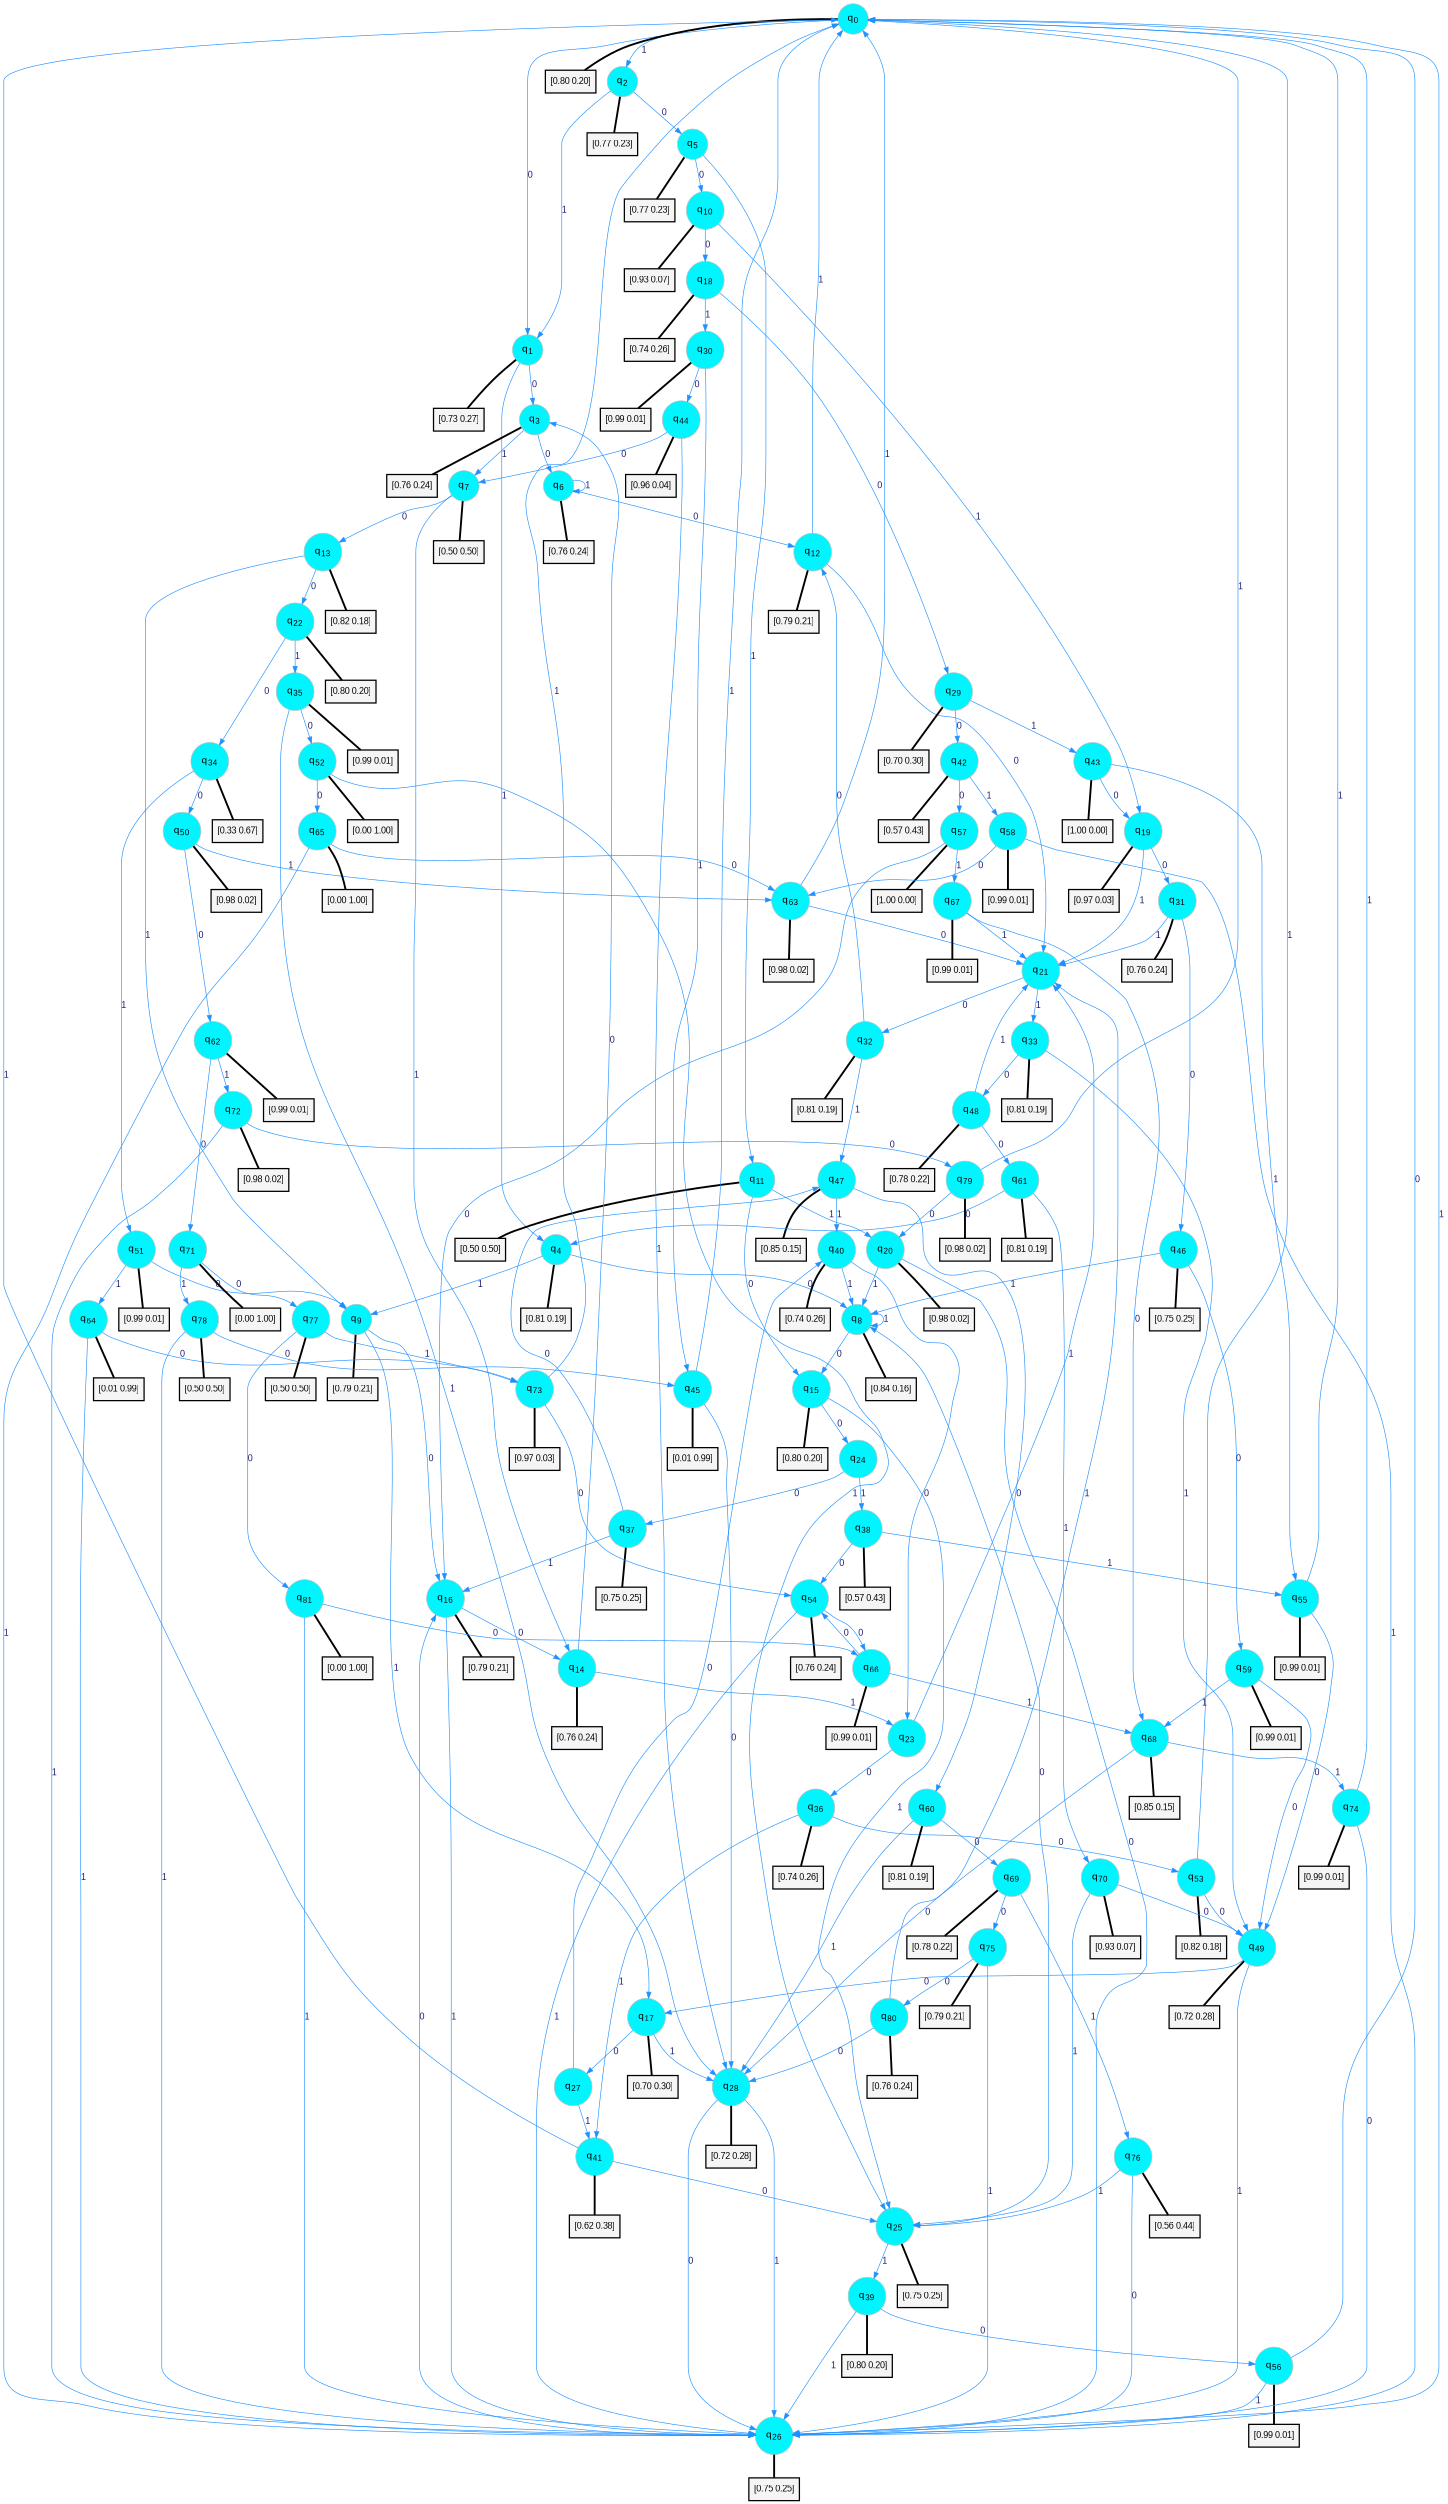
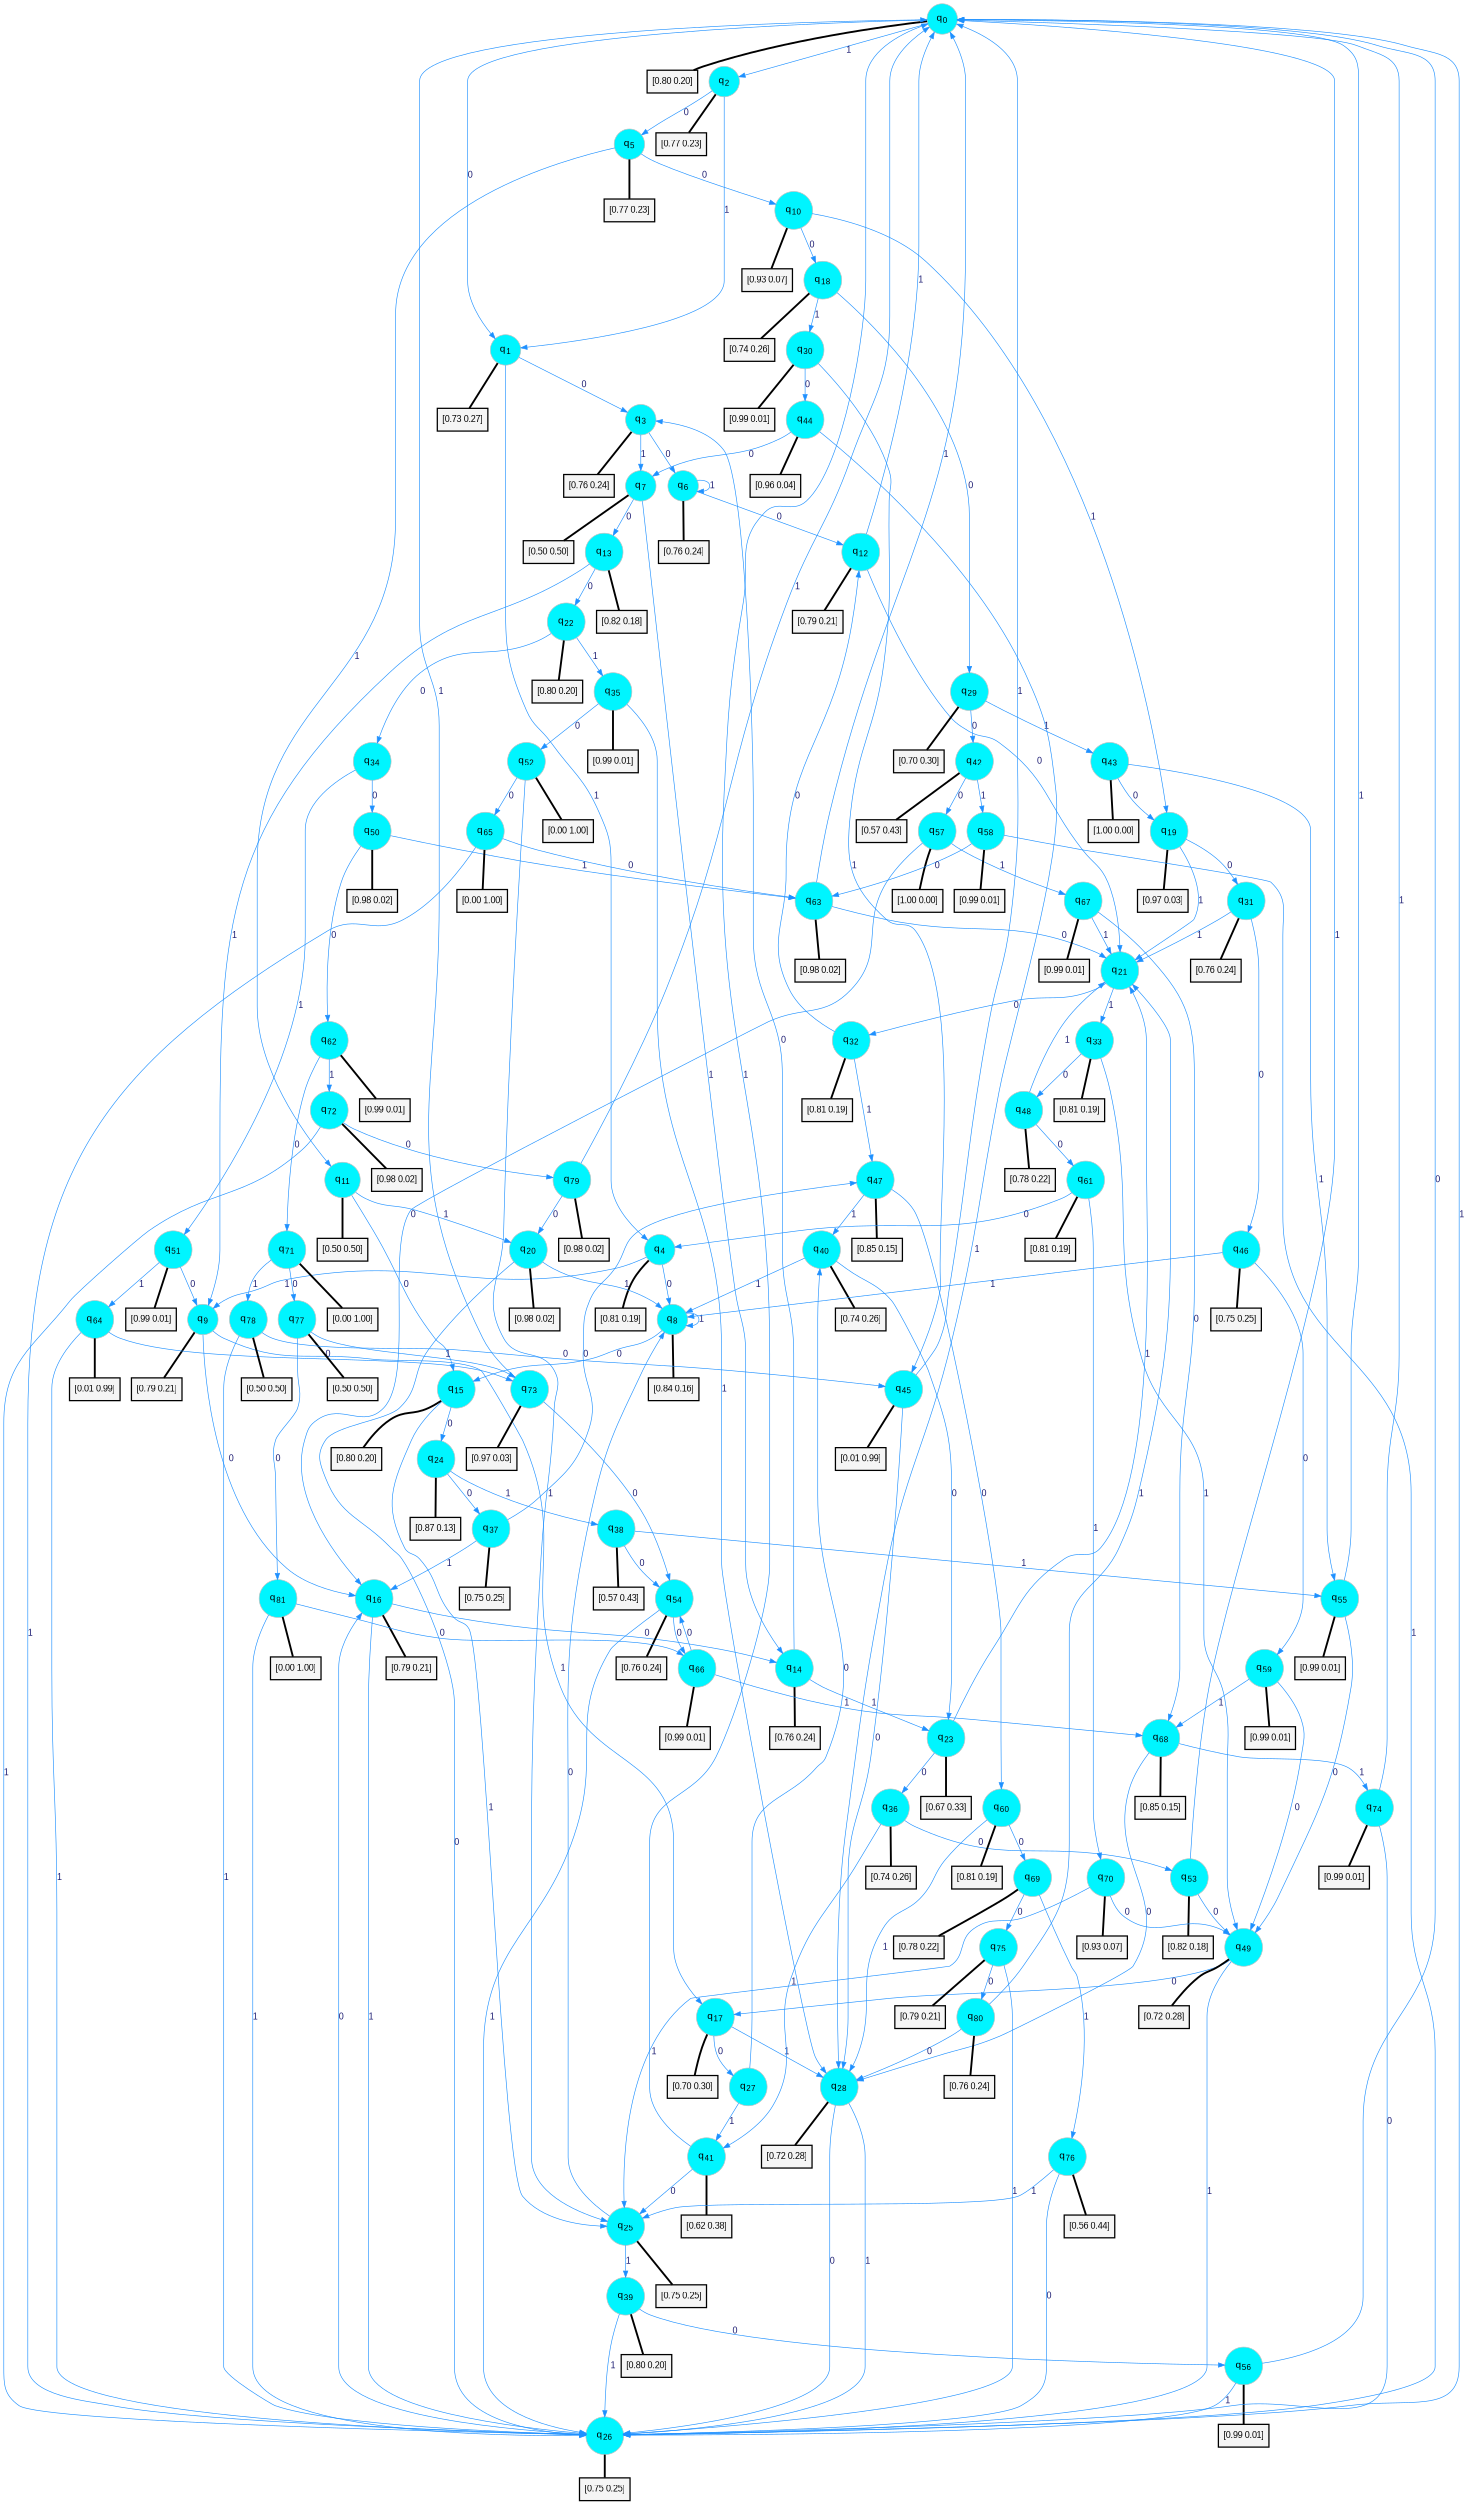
(238, 831) -> none
none -> (435, 1529)
none -> (946, 1808)
